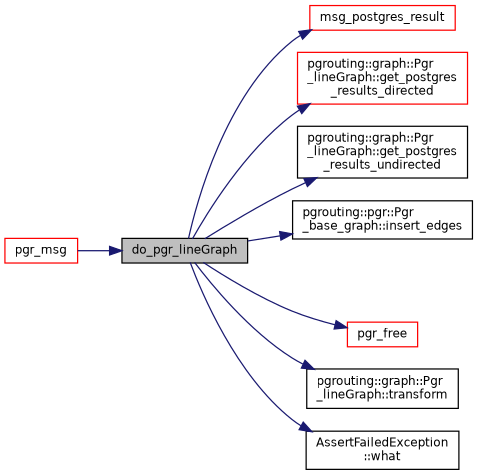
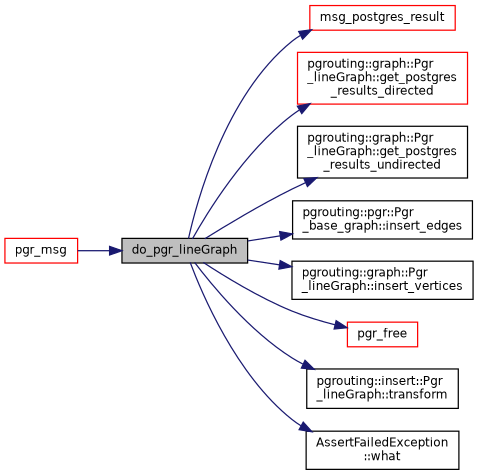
none -> (383, 280)
(383, 389) -> (383, 389)
